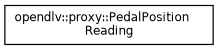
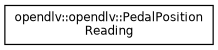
(109, 25) -> (109, 25)
